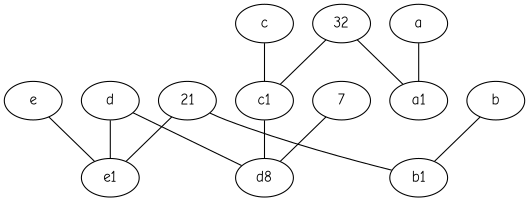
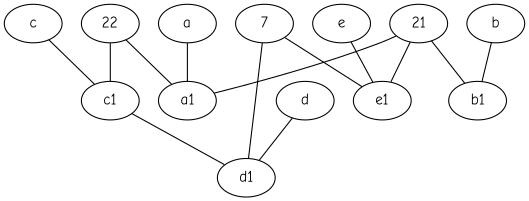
(342, 24) -> (110, 24)
none -> (306, 68)
(110, 139) -> (316, 57)
(264, 178) -> (246, 178)
